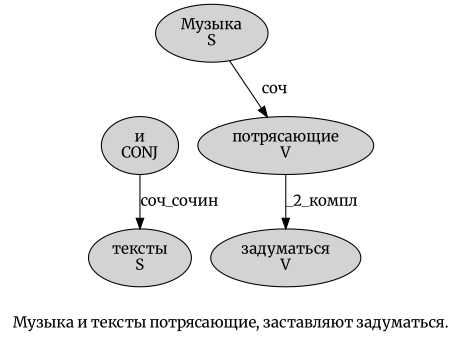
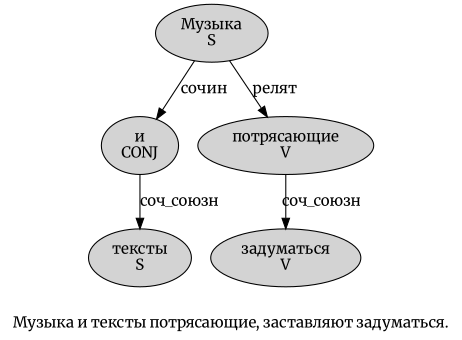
none -> (178, 85)
(275, 89) -> (275, 89)
(180, 202) -> (180, 202)
(322, 202) -> (322, 202)
